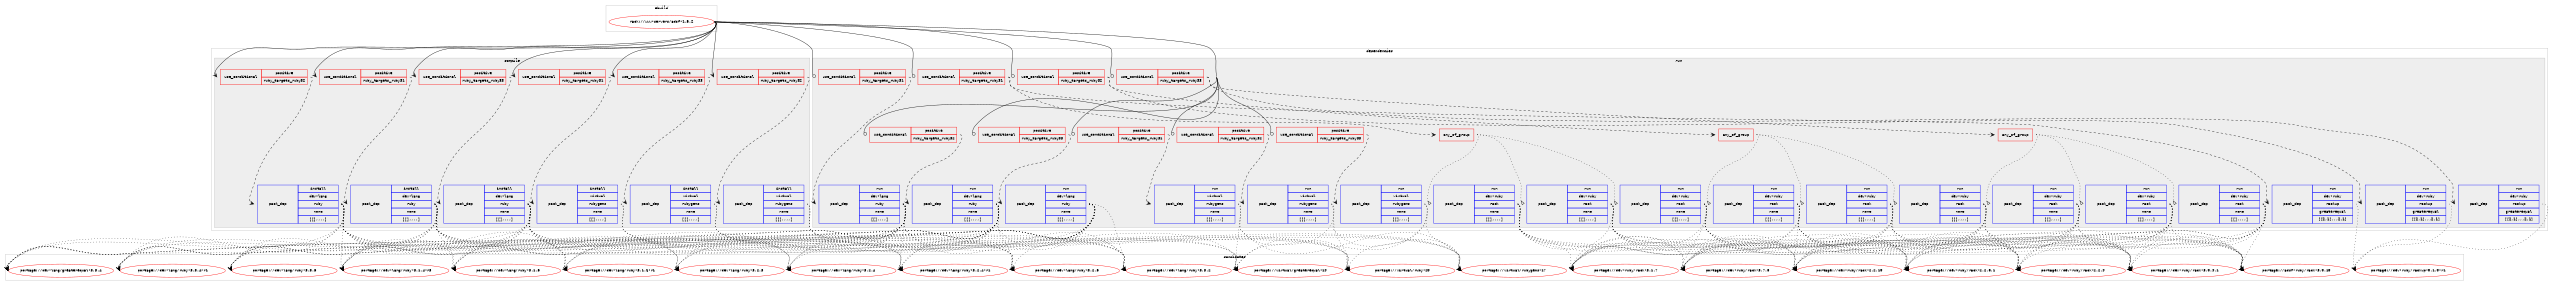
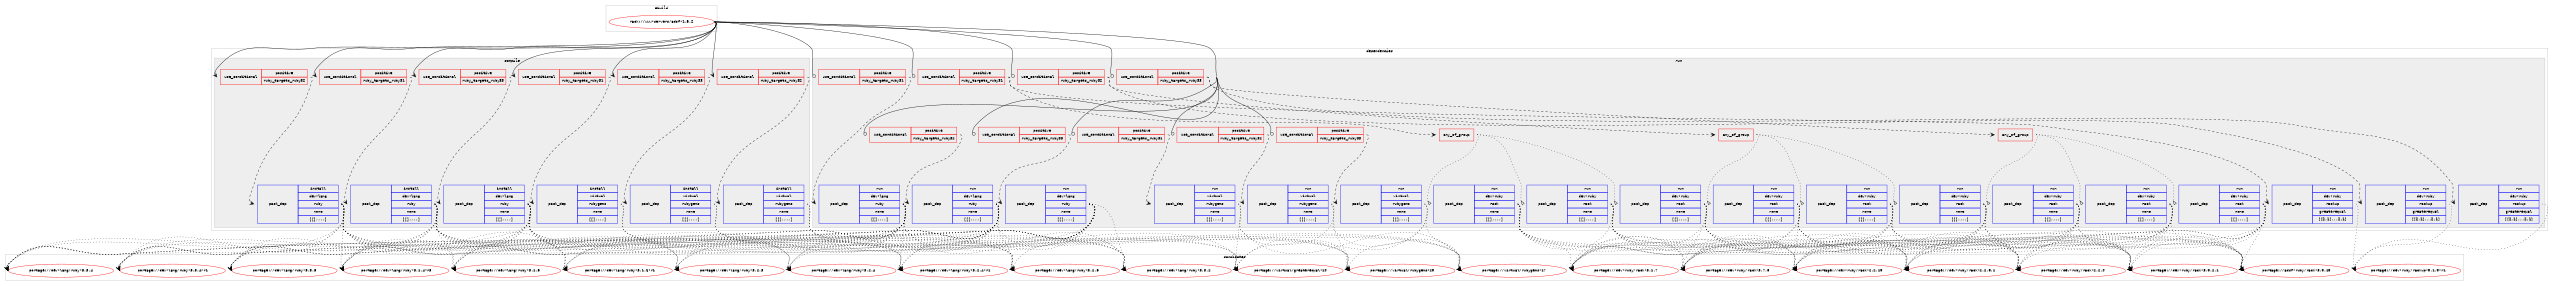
(61, 271) -> (61, 271)
(1402, 271) -> (1402, 271)
(2185, 271) -> (2185, 271)
